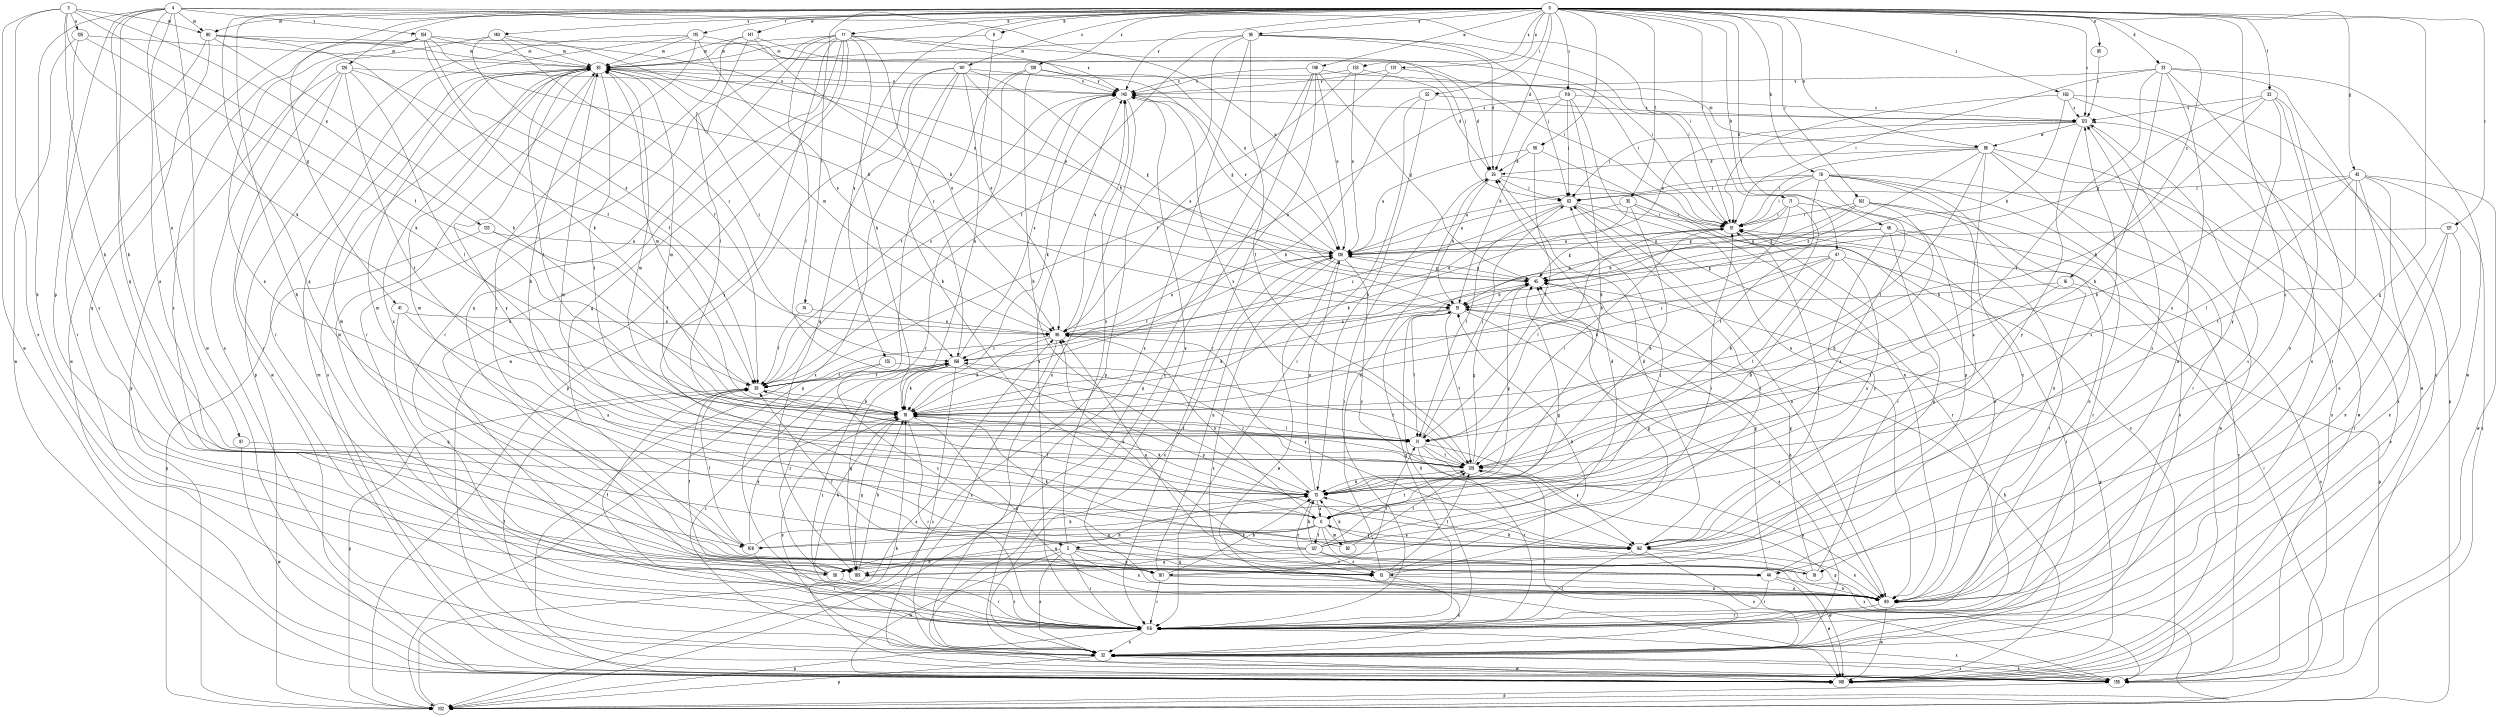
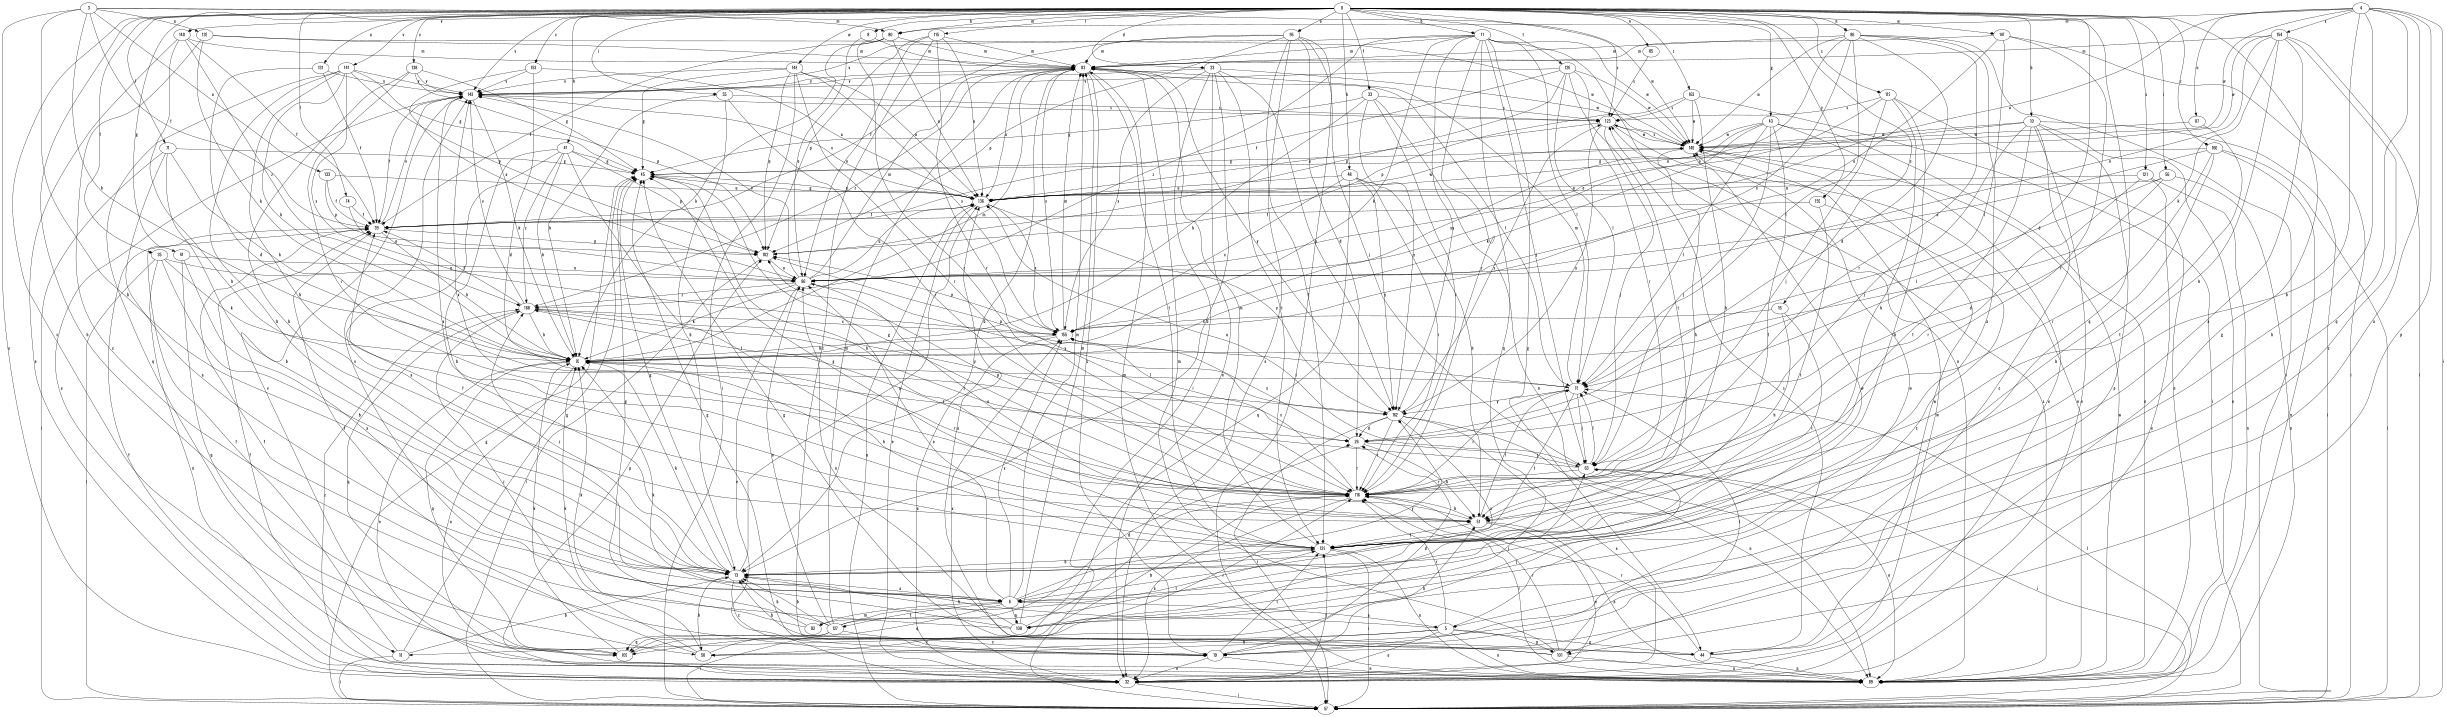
(2037, 135) -> (1647, 139)
(273, 483) -> none
